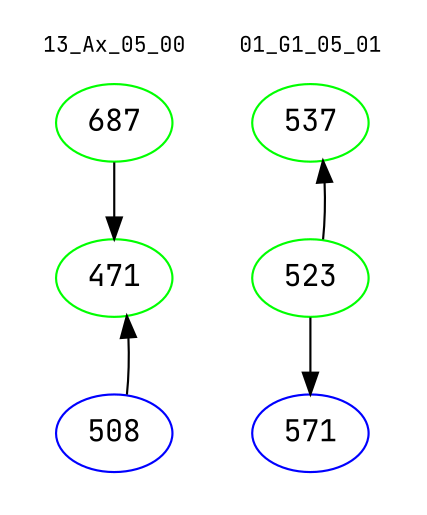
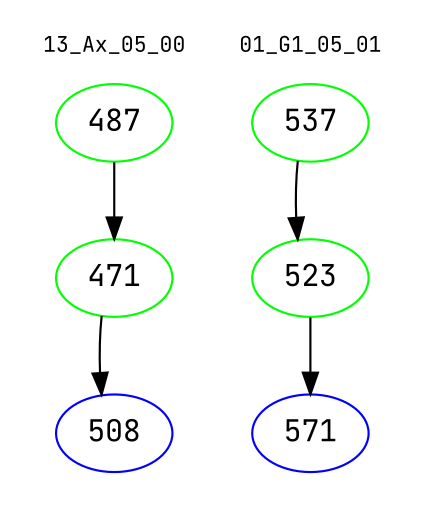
(114, 123) -> (114, 123)
(325, 211) -> (296, 189)
(129, 366) -> (100, 344)
